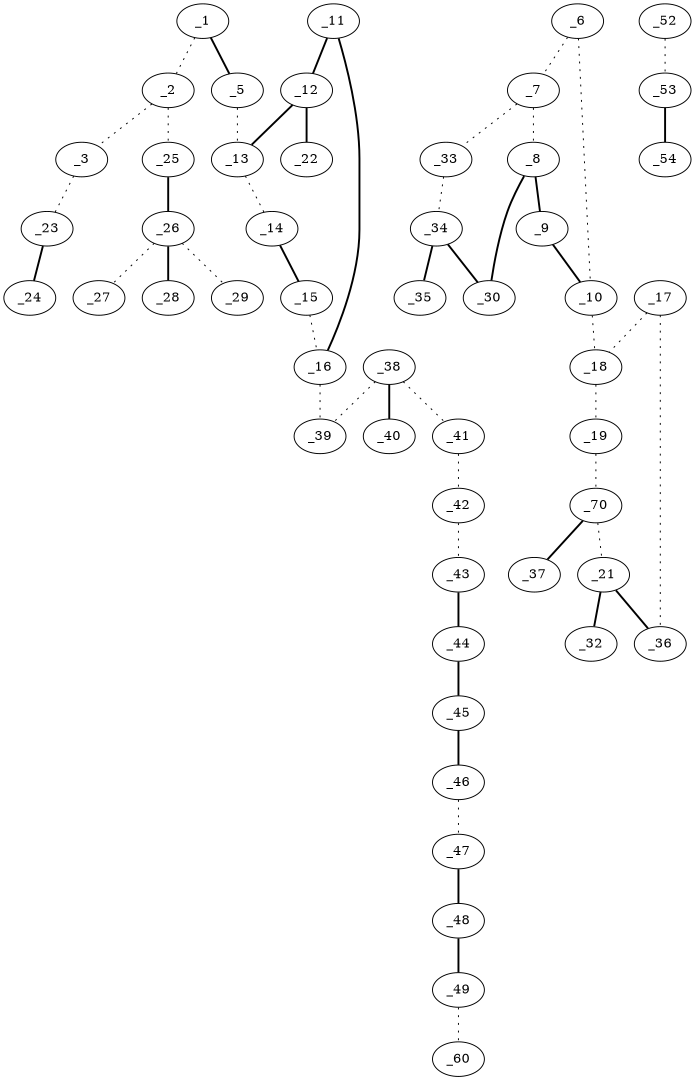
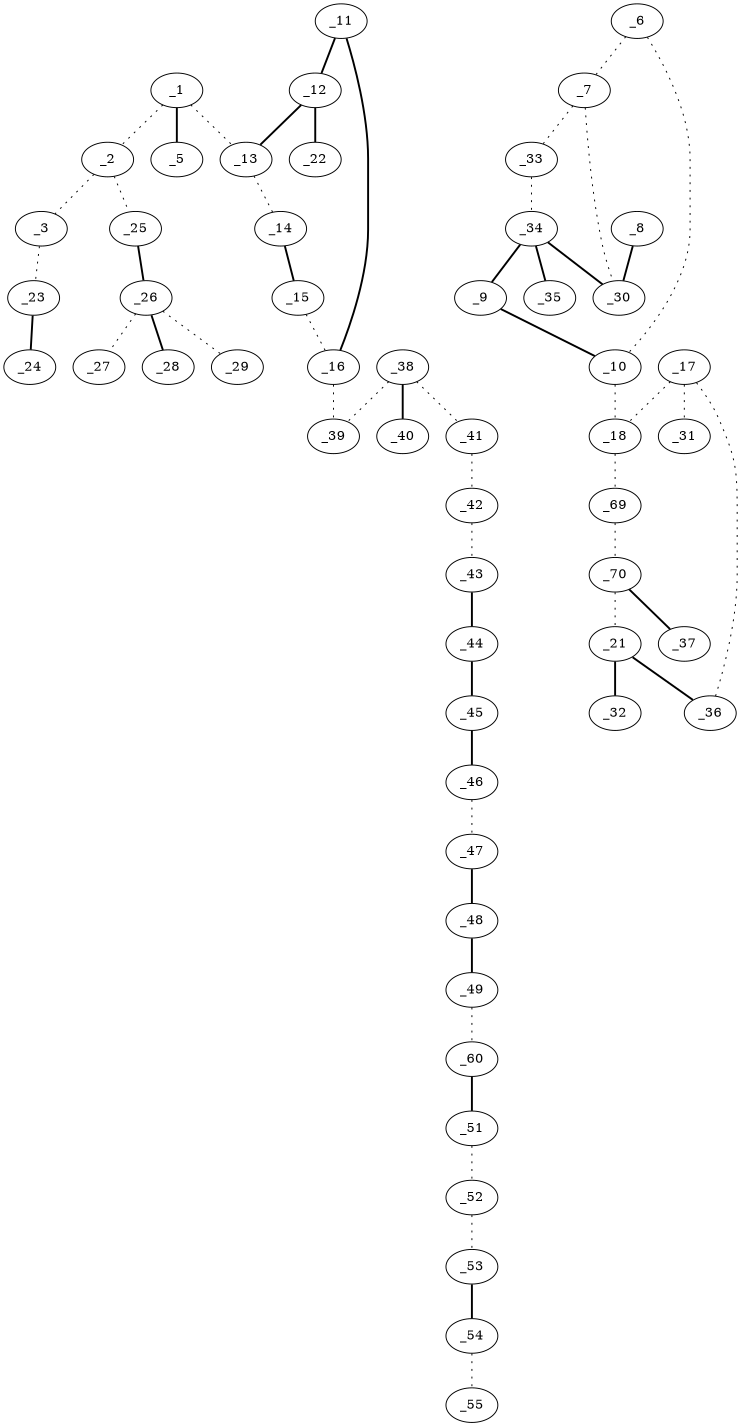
(237, 125) -> (211, 125)
(533, 125) -> (594, 195)
(538, 194) -> (506, 263)
(596, 436) -> (615, 506)
none -> (684, 436)
none -> (472, 1128)
none -> (472, 1405)
